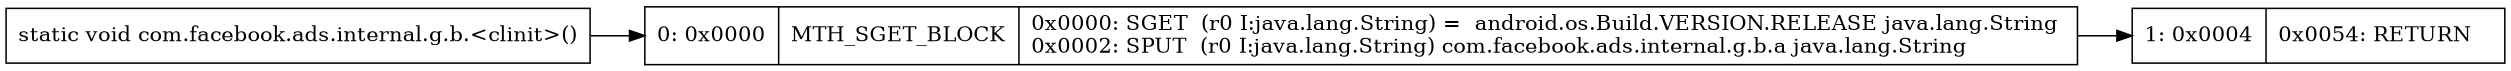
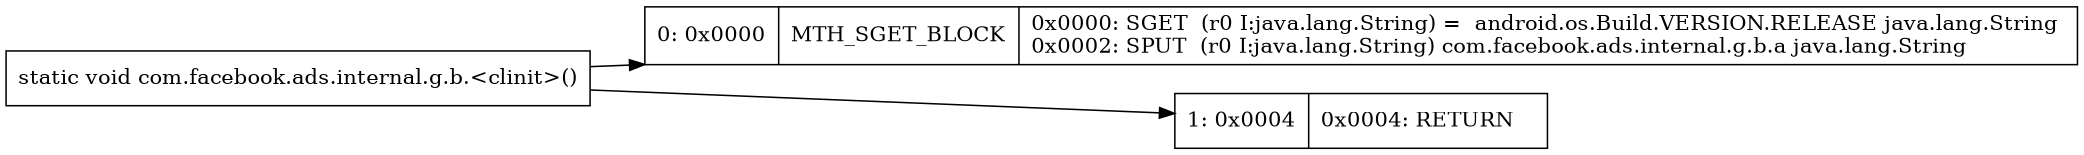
(2385, 35) -> (1428, 120)
(2097, 36) -> (875, 101)
